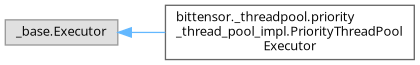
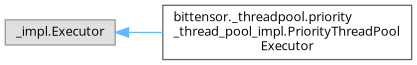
(62, 32) -> (60, 32)
